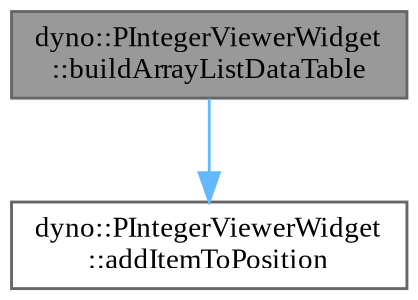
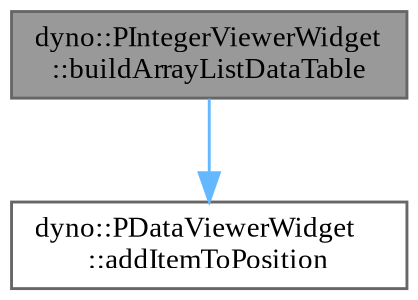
(209, 245) -> (209, 245)
